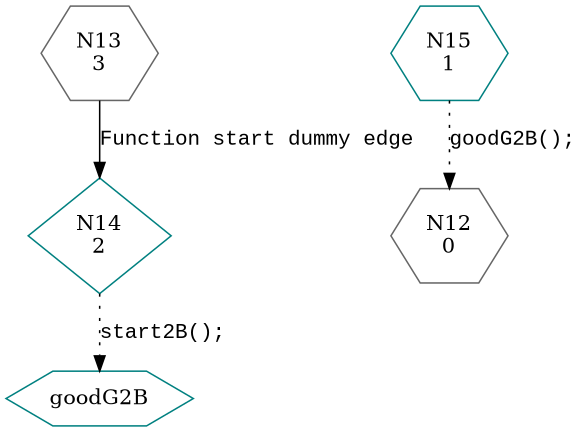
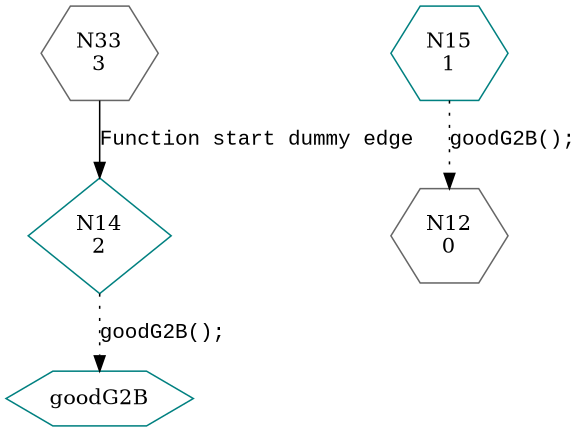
(100, 53) -> (100, 53)
(163, 332) -> (163, 332)
